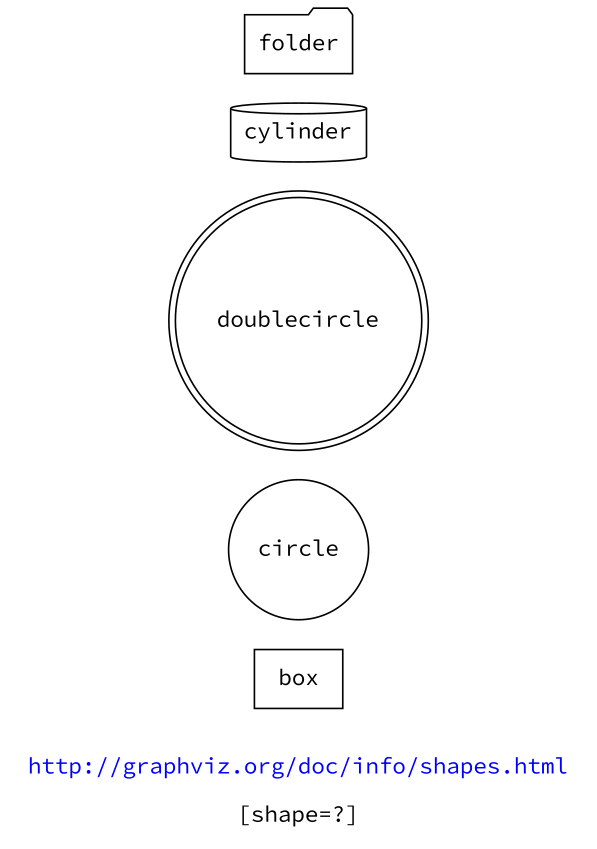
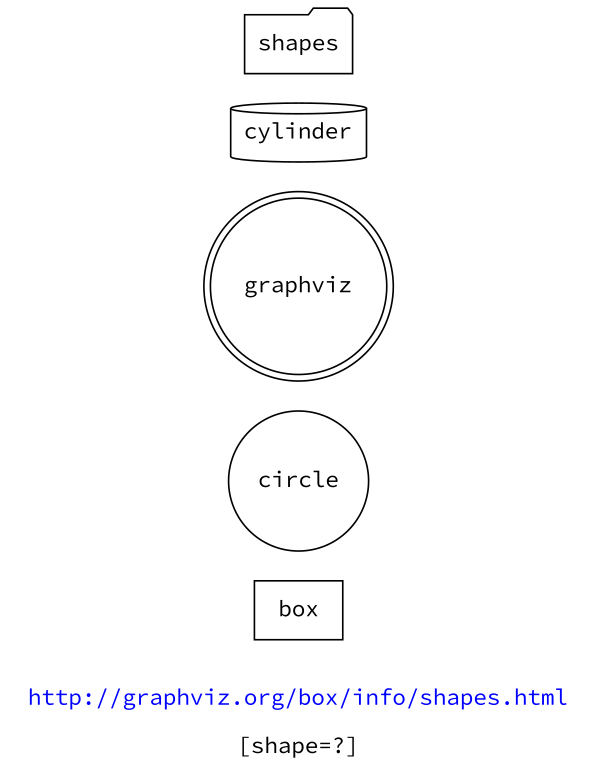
(299, 44) -> (299, 44)
(299, 321) -> (299, 286)
(299, 767) -> (299, 699)
